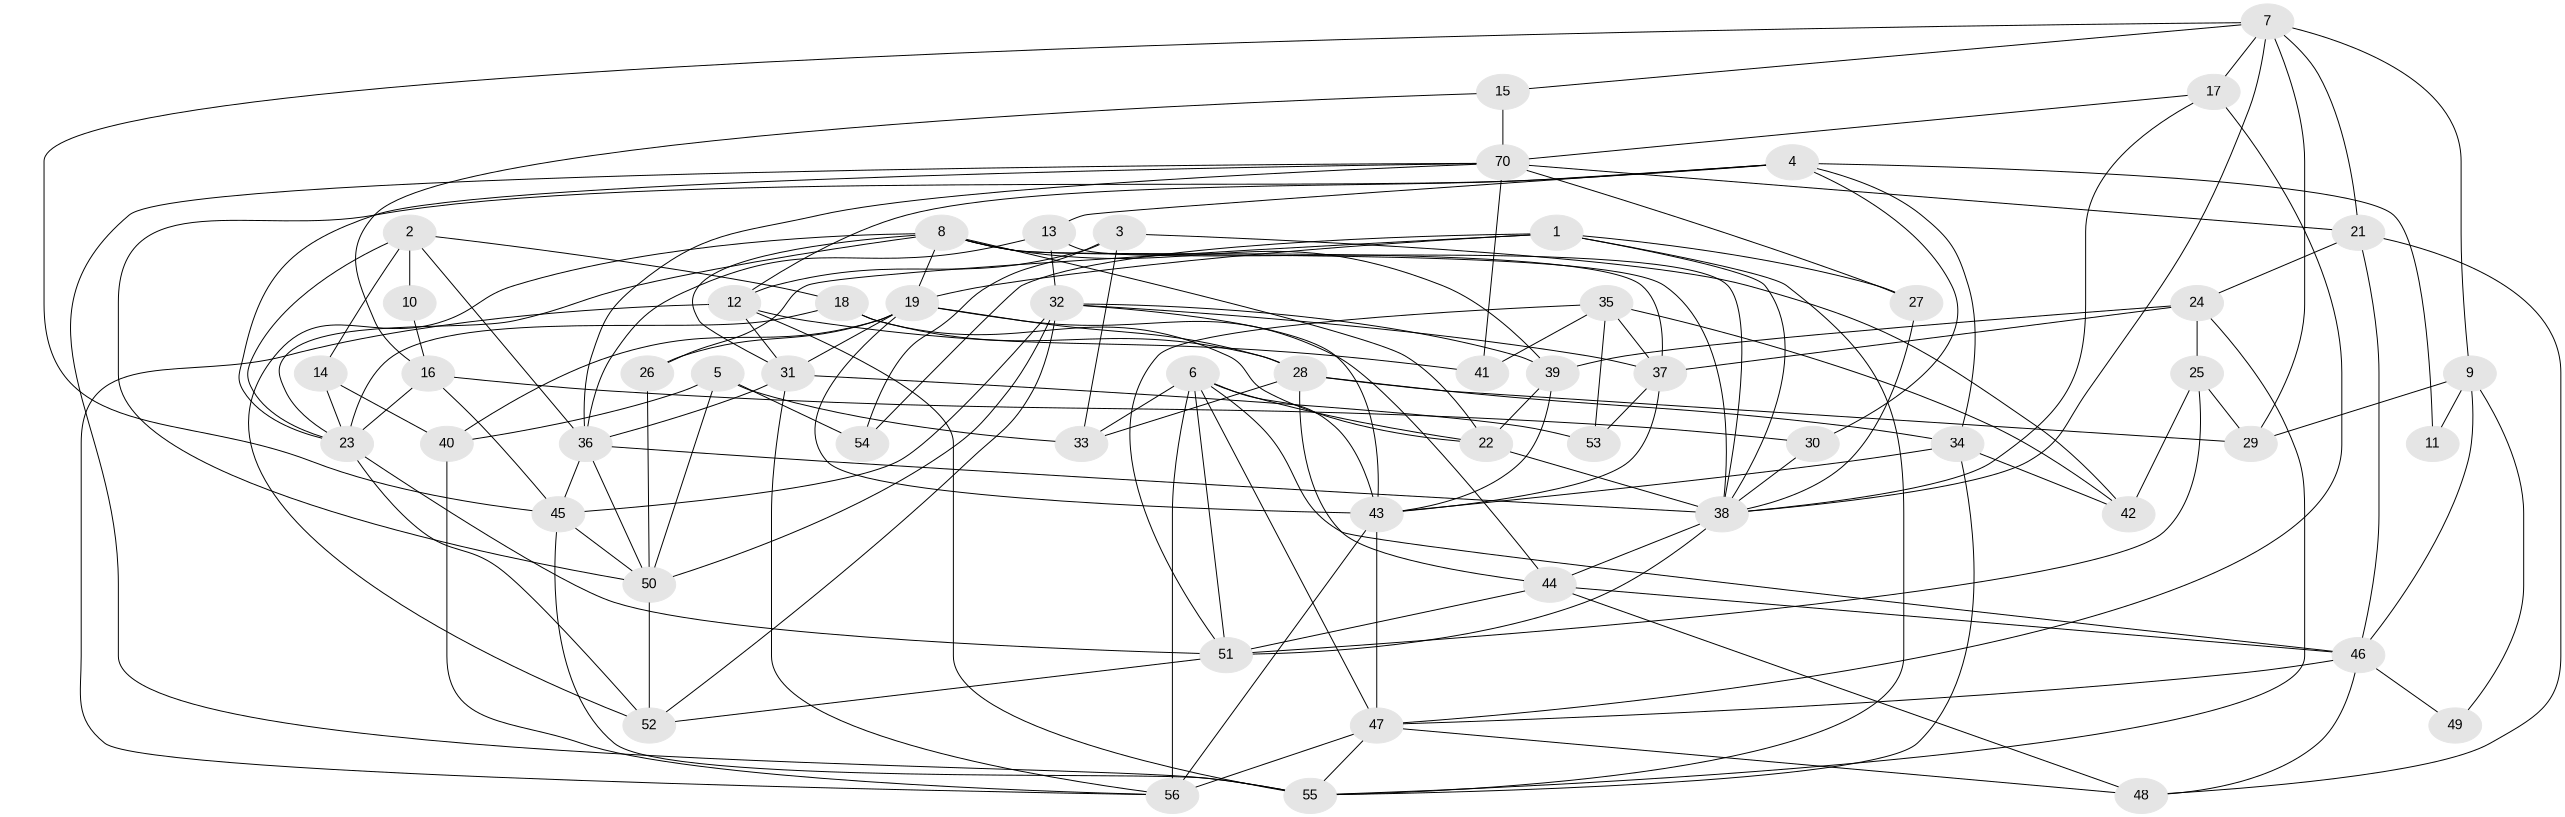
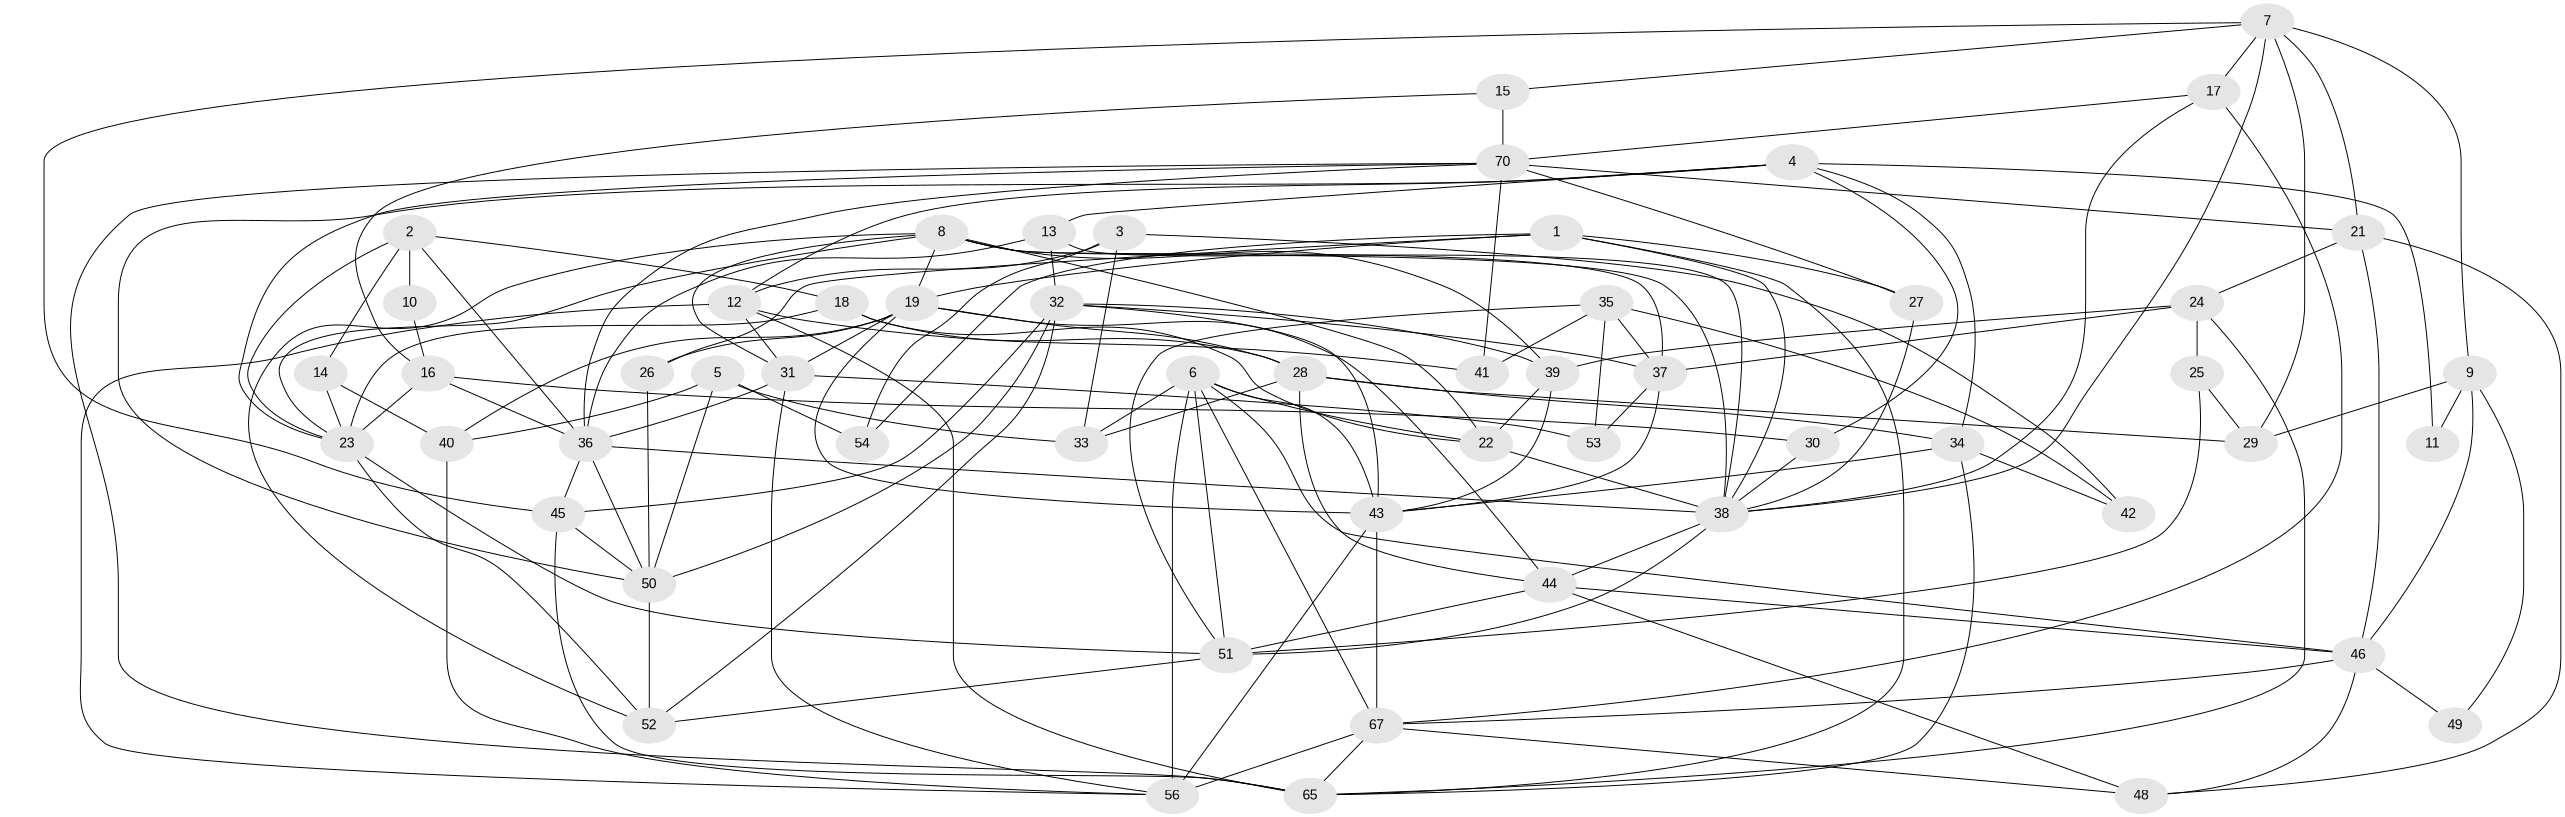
(496, 442) -> (510, 410)
(2163, 444) -> none
(1377, 726) -> (1377, 726)
(1310, 796) -> (1310, 796)
